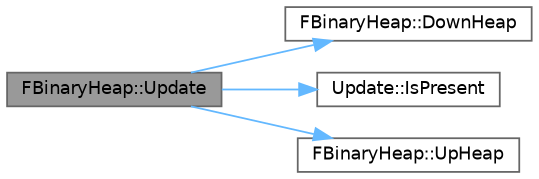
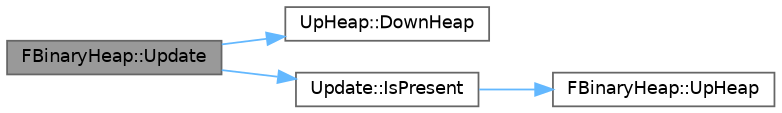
(408, 24) -> (387, 24)
(252, 120) -> (507, 89)
